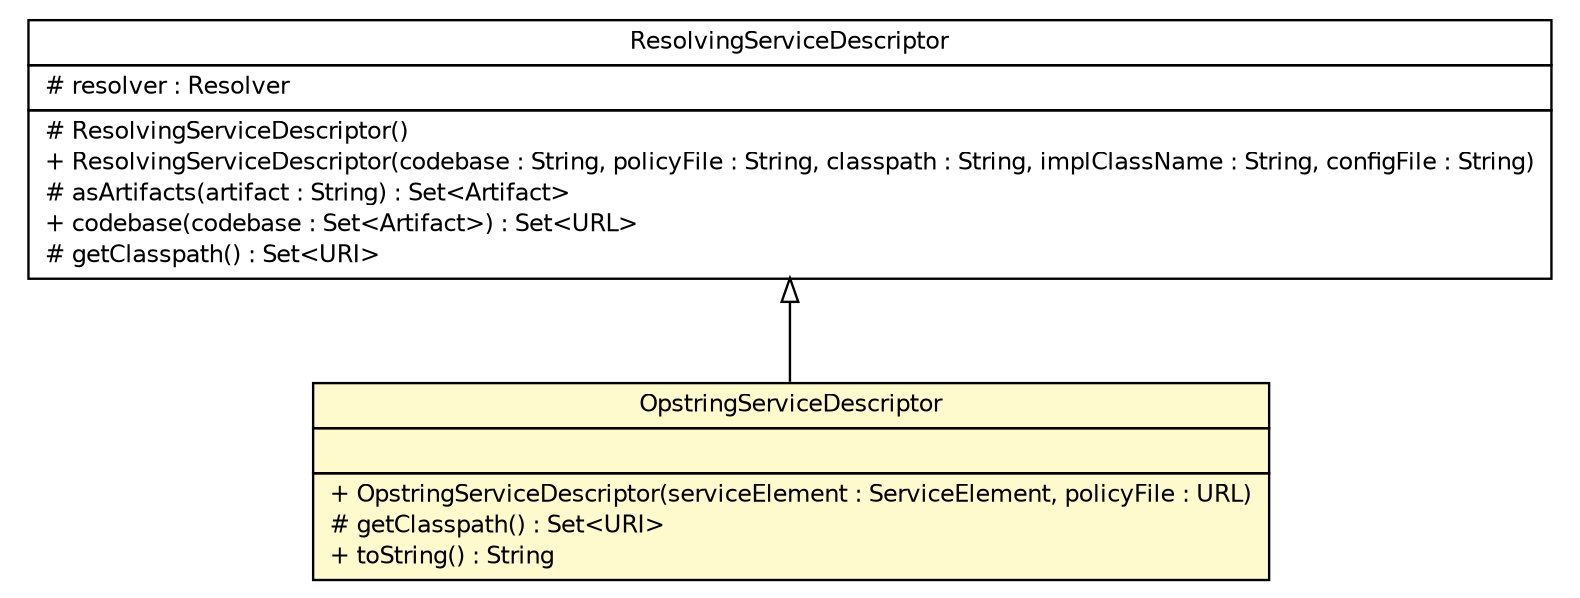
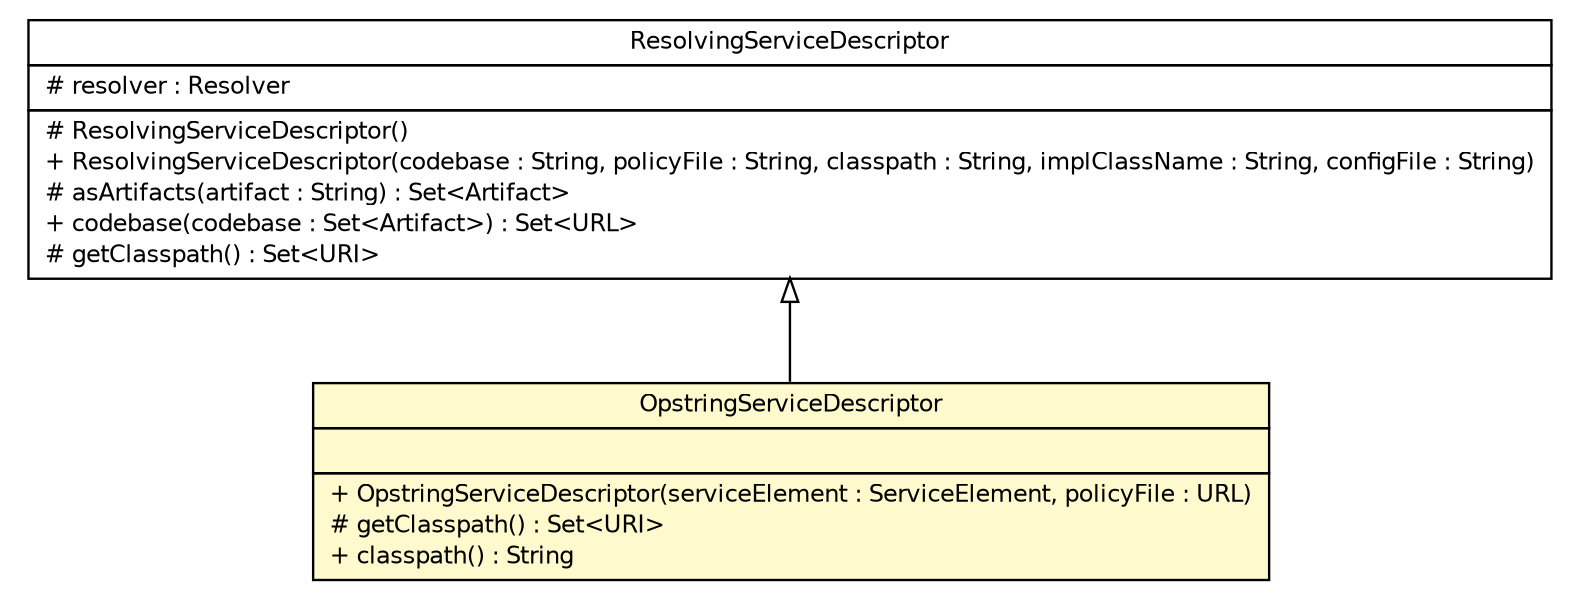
(442, 556) -> (452, 556)
